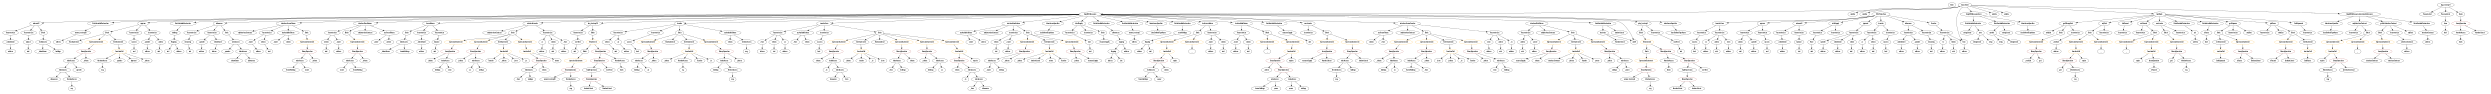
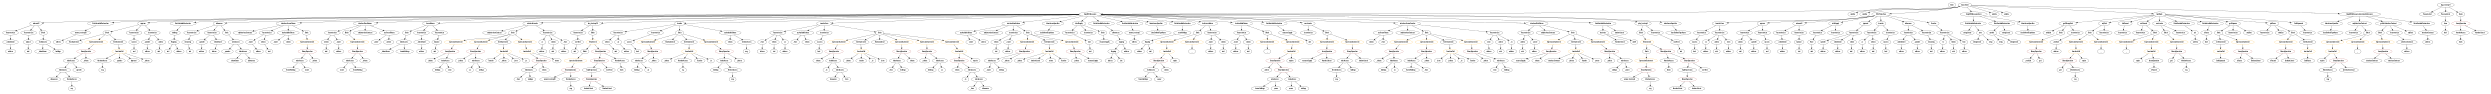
(1371, 16) -> (1313, 19)
(1957, 23) -> (1926, 11)
